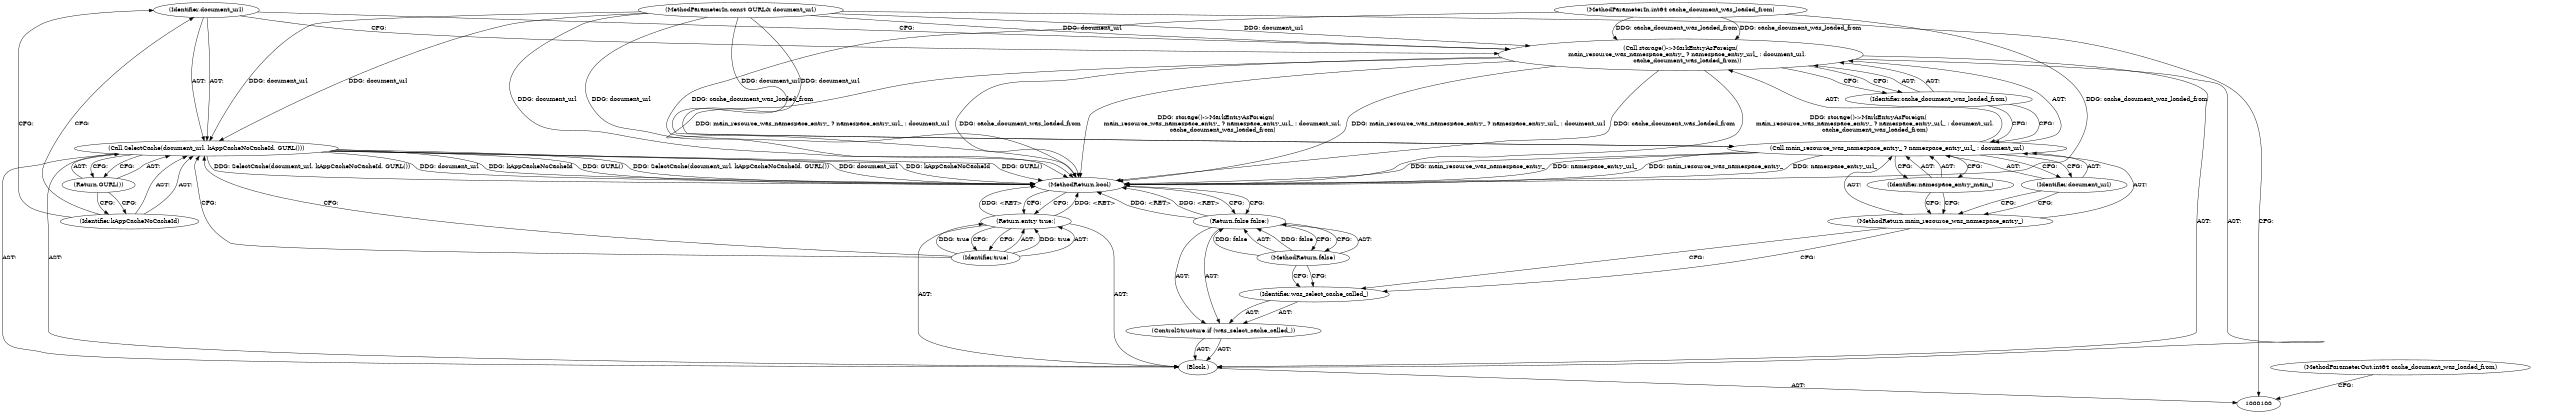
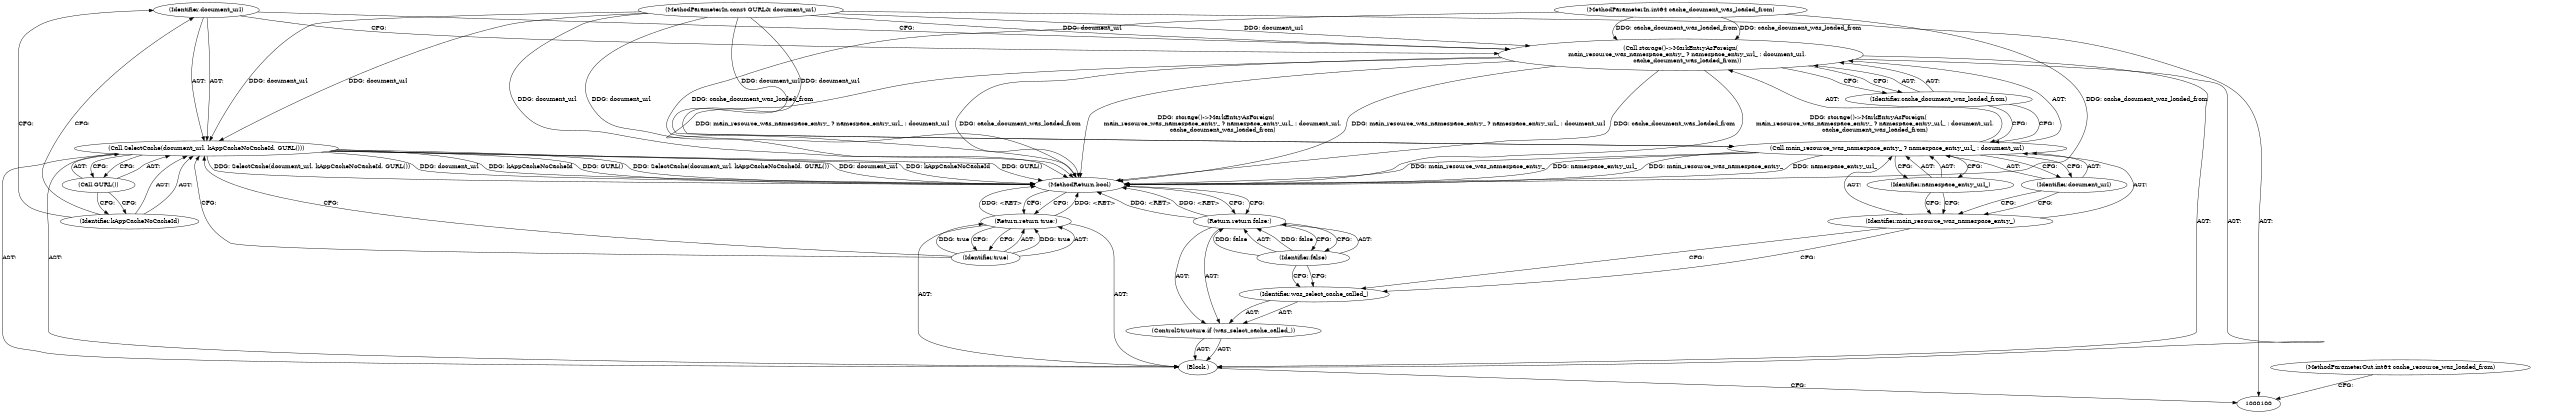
(99, 185) -> (99, 185)
(1940, 185) -> (1940, 185)
(1026, 221) -> (1026, 221)
(1239, 221) -> (1239, 221)
(1940, 221) -> (1940, 221)
(2267, 221) -> (2267, 221)
(1303, 258) -> (1303, 258)
(2400, 367) -> (2400, 367)
(1799, 386) -> (1799, 386)
